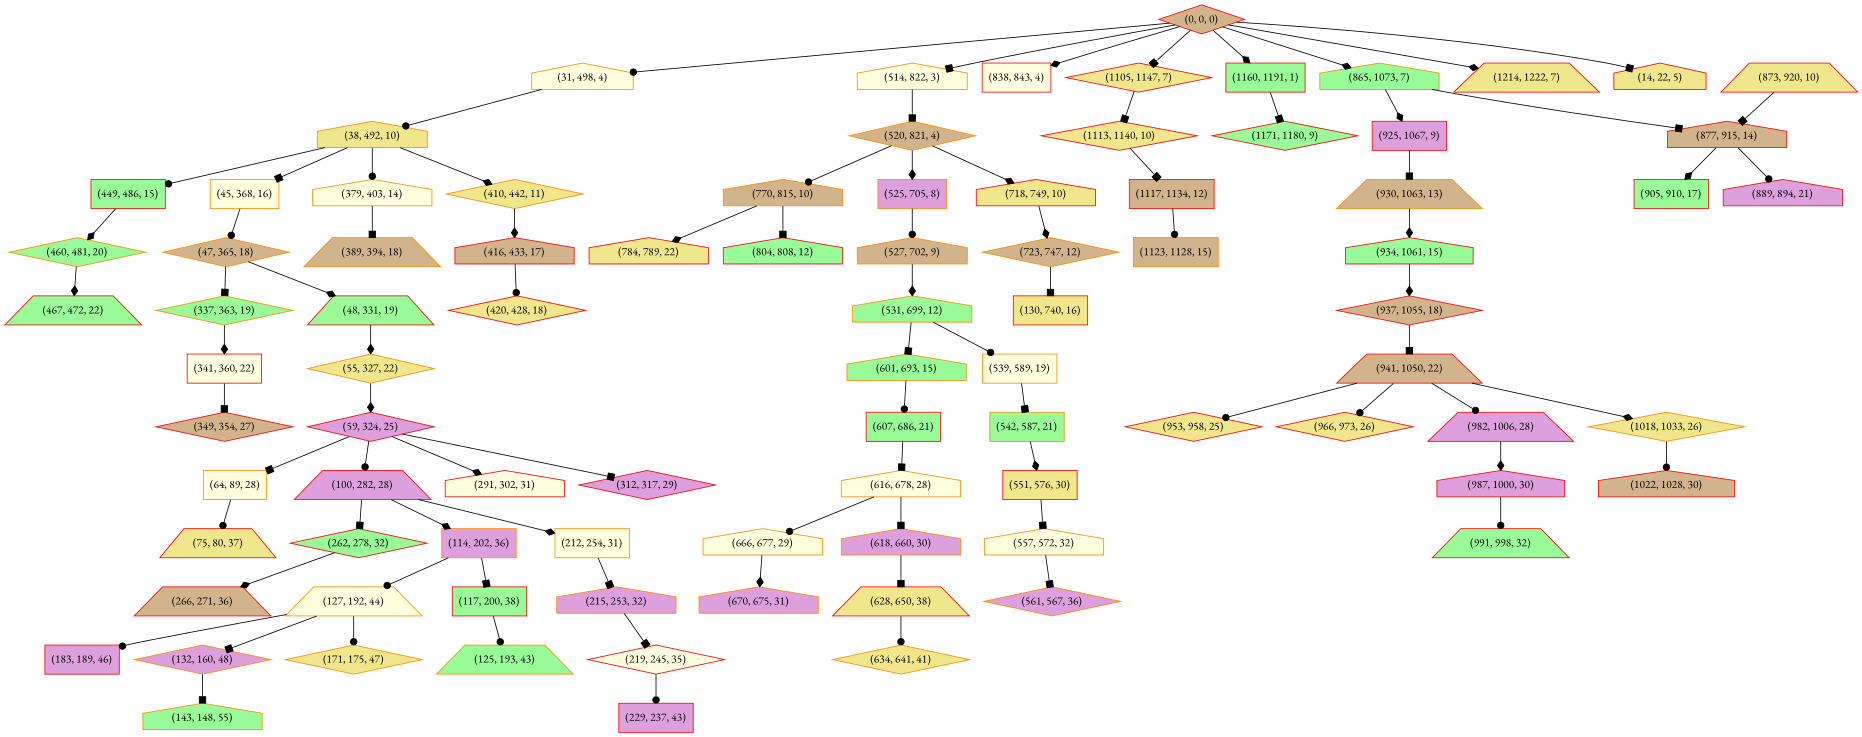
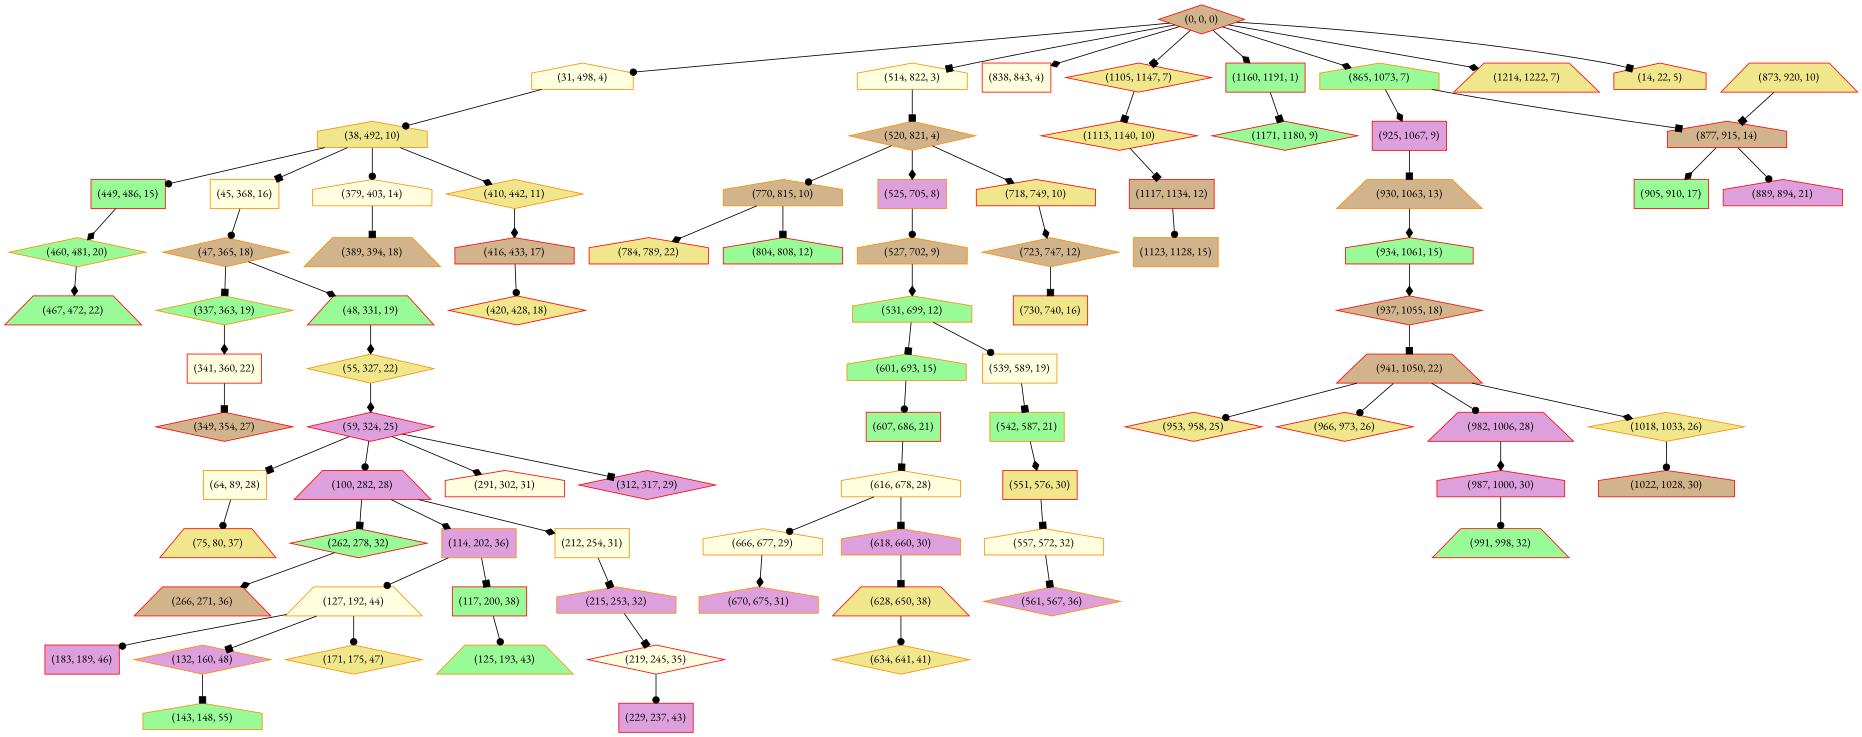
(1051, 310) -> (1051, 310)
